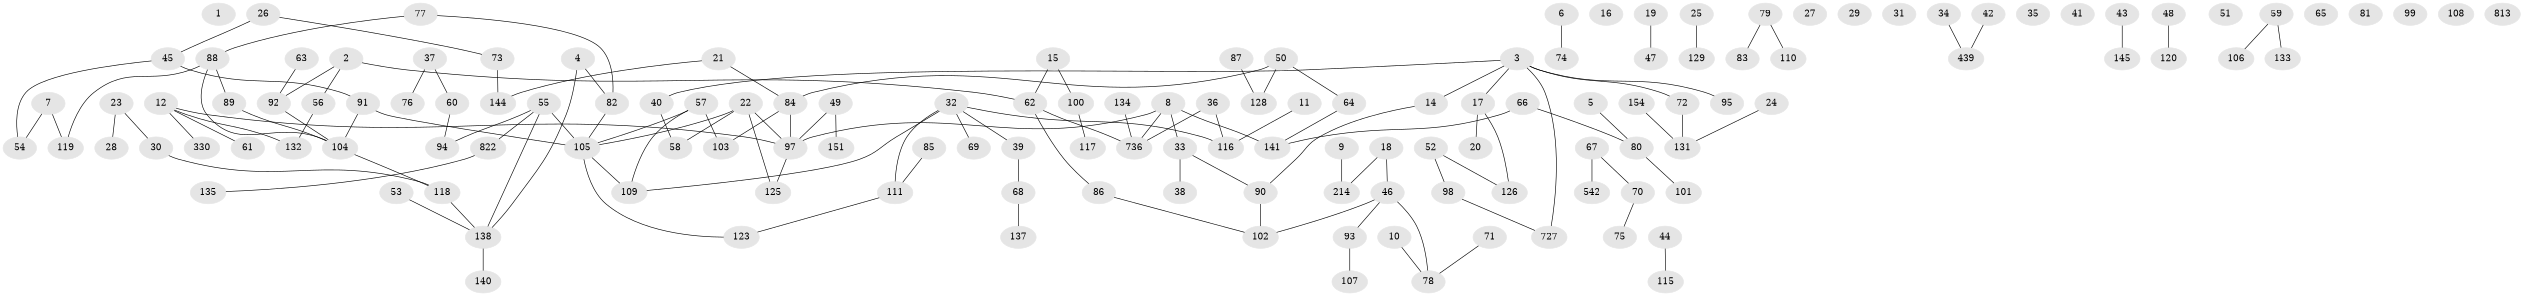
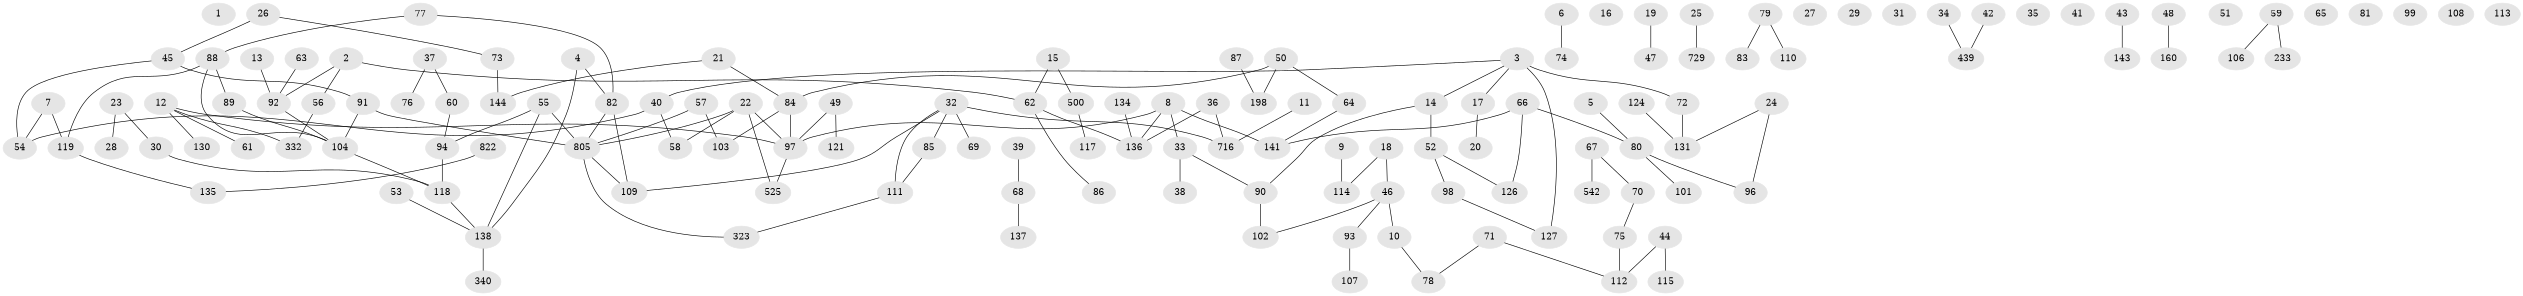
(2503, 14) -> (2503, 14)
none -> (257, 59)
(1697, 59) -> (1697, 59)
(2122, 59) -> (2122, 59)
(2169, 59) -> (2169, 59)
(2283, 59) -> (2283, 59)
(1076, 103) -> (1076, 103)
(1259, 103) -> (1259, 103)
(1637, 103) -> (1637, 103)
(1727, 103) -> none
(978, 122) -> (939, 128)
none -> (1431, 124)
(512, 129) -> none
none -> (400, 132)
(651, 139) -> (621, 148)
(1501, 146) -> (1520, 148)
(202, 148) -> (202, 148)
(294, 148) -> (294, 148)
(582, 148) -> (582, 148)
(836, 148) -> (836, 148)
(1134, 148) -> (1134, 148)
(1226, 148) -> (1226, 148)
none -> (442, 170)
none -> (135, 174)
(773, 193) -> (773, 193)
(1342, 193) -> (1342, 193)
none -> (1751, 193)
(1179, 215) -> none
(1420, 233) -> (1391, 215)
(741, 237) -> (741, 237)
(1549, 237) -> (1549, 237)
(483, 282) -> (483, 282)
none -> (1619, 282)
